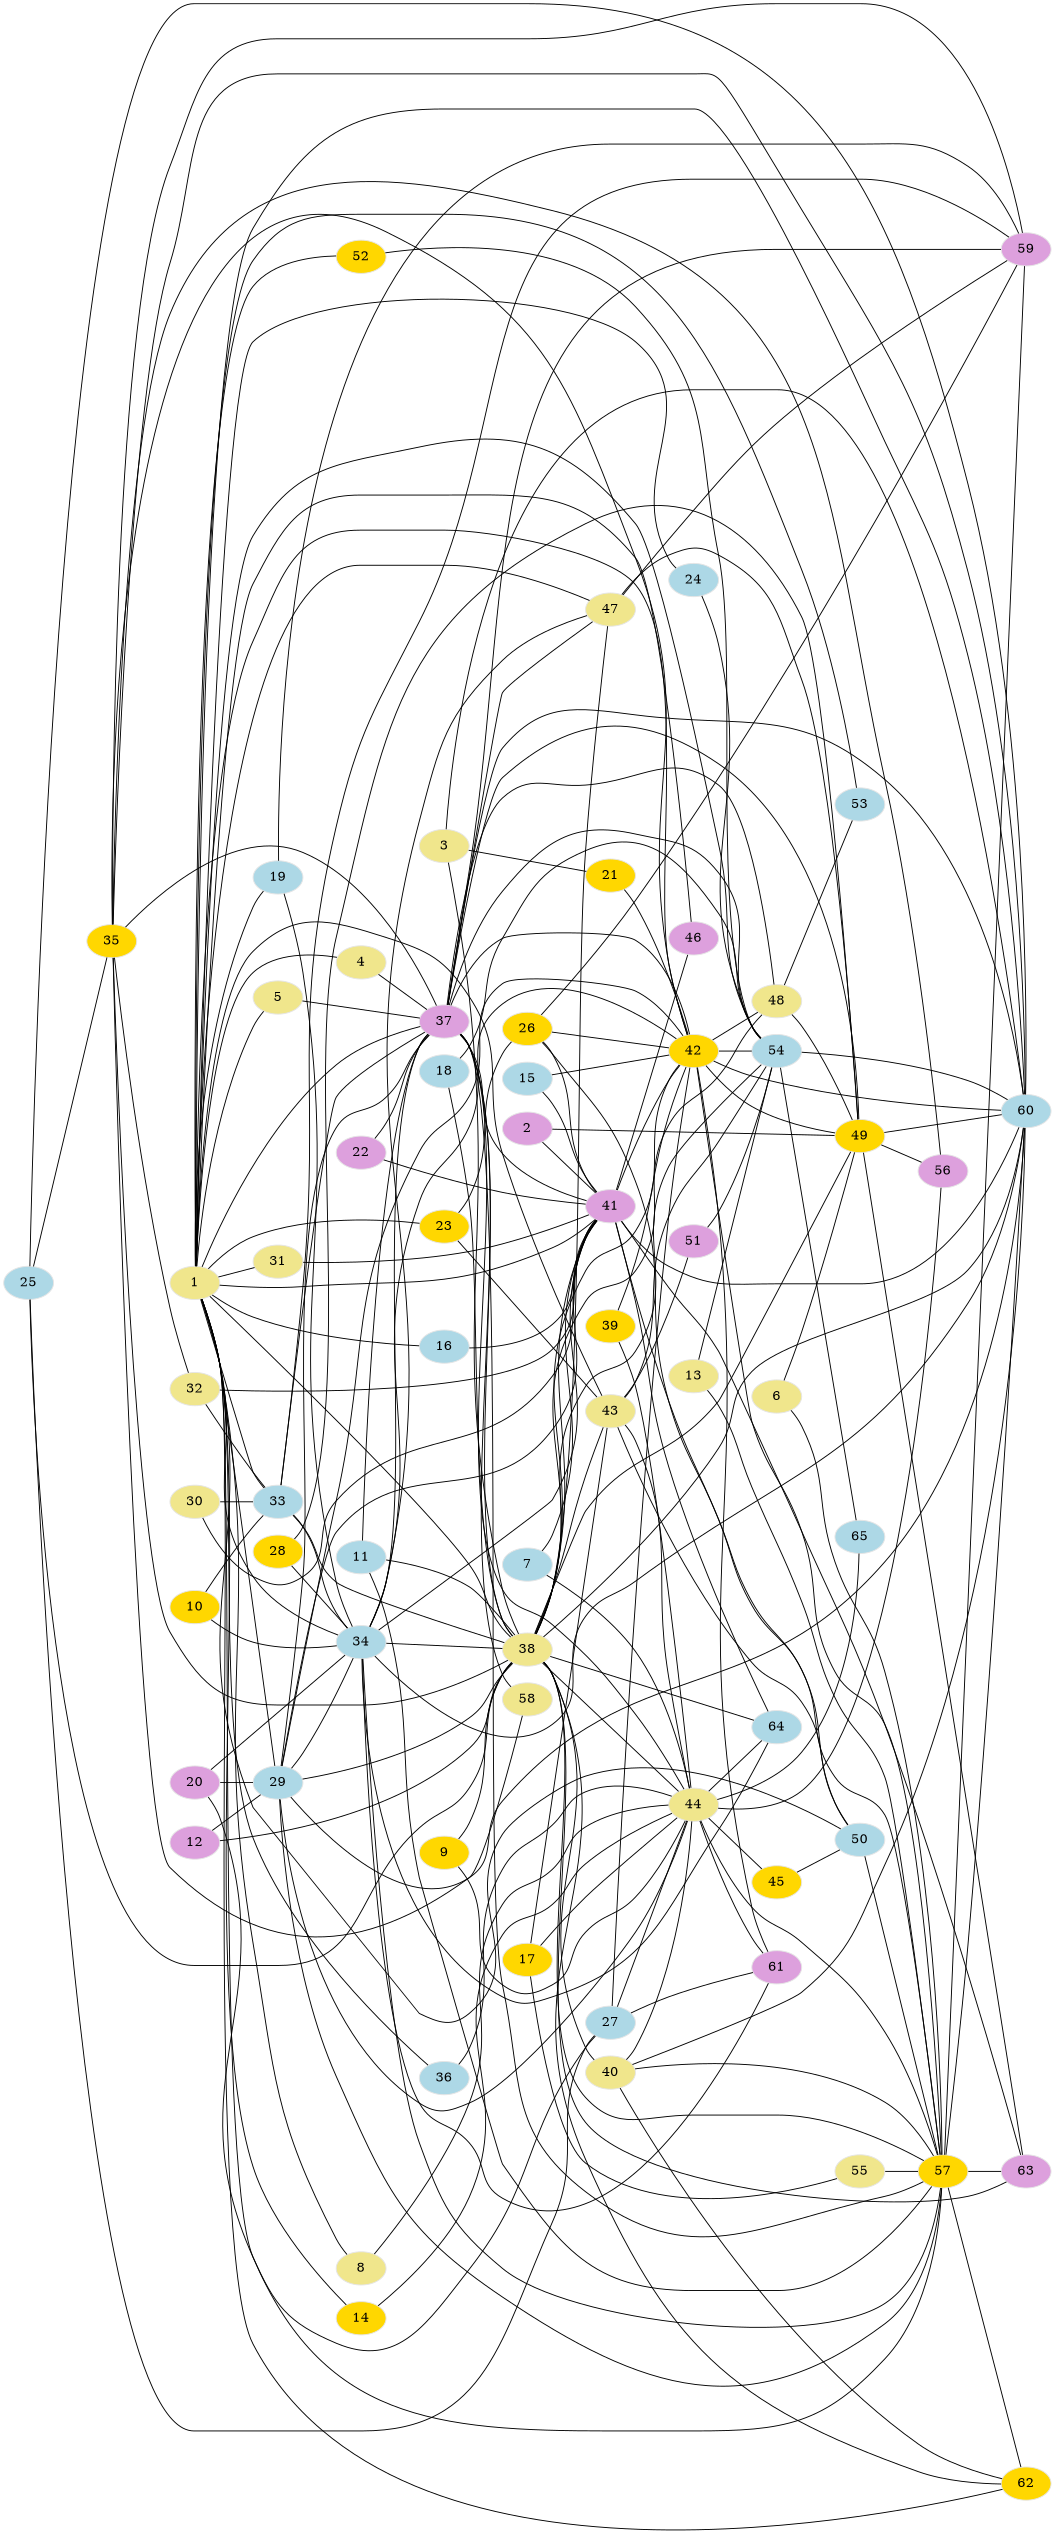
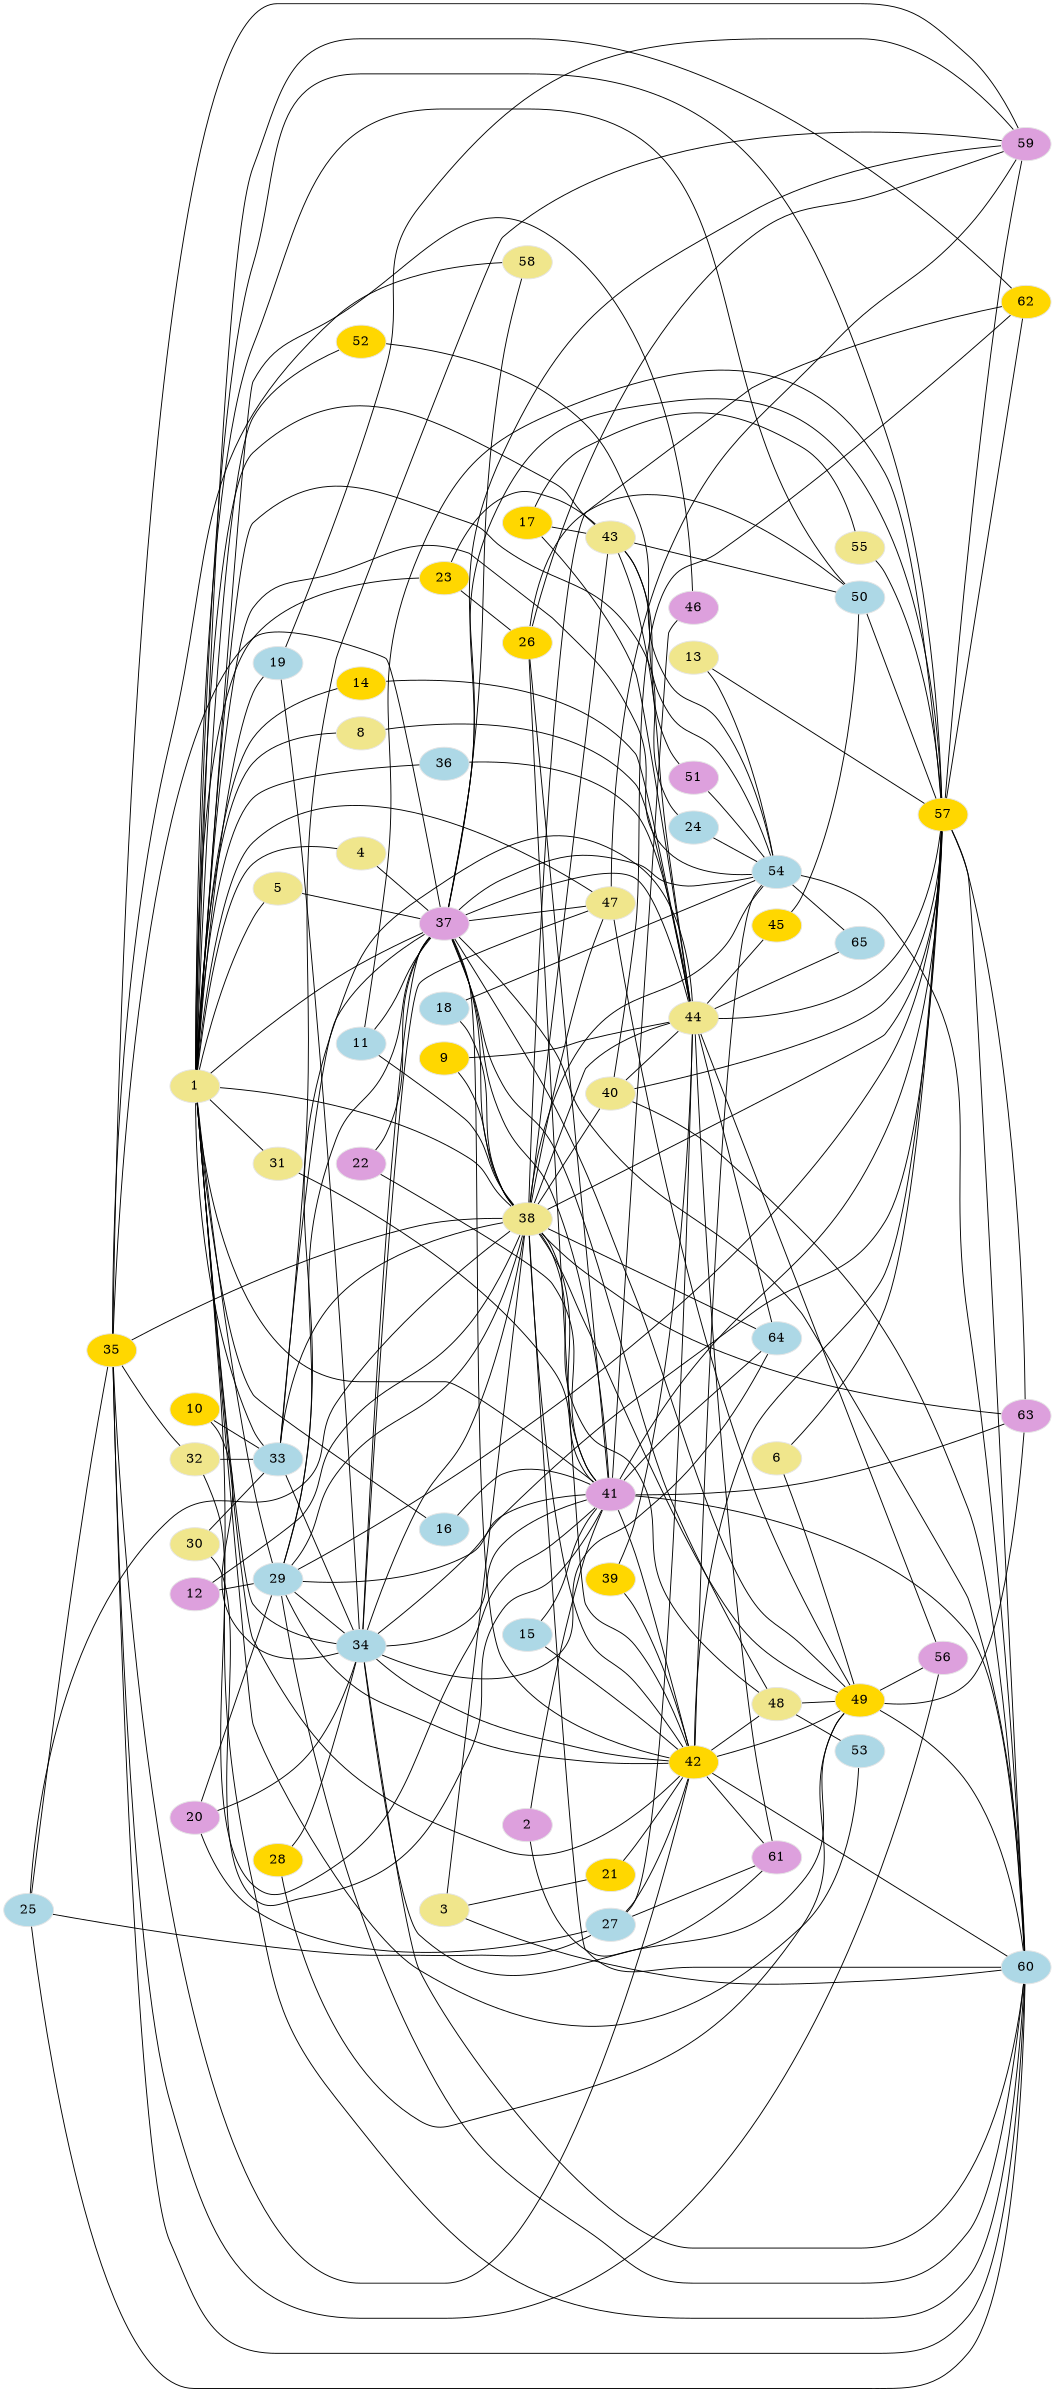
(527, 1565) -> none
